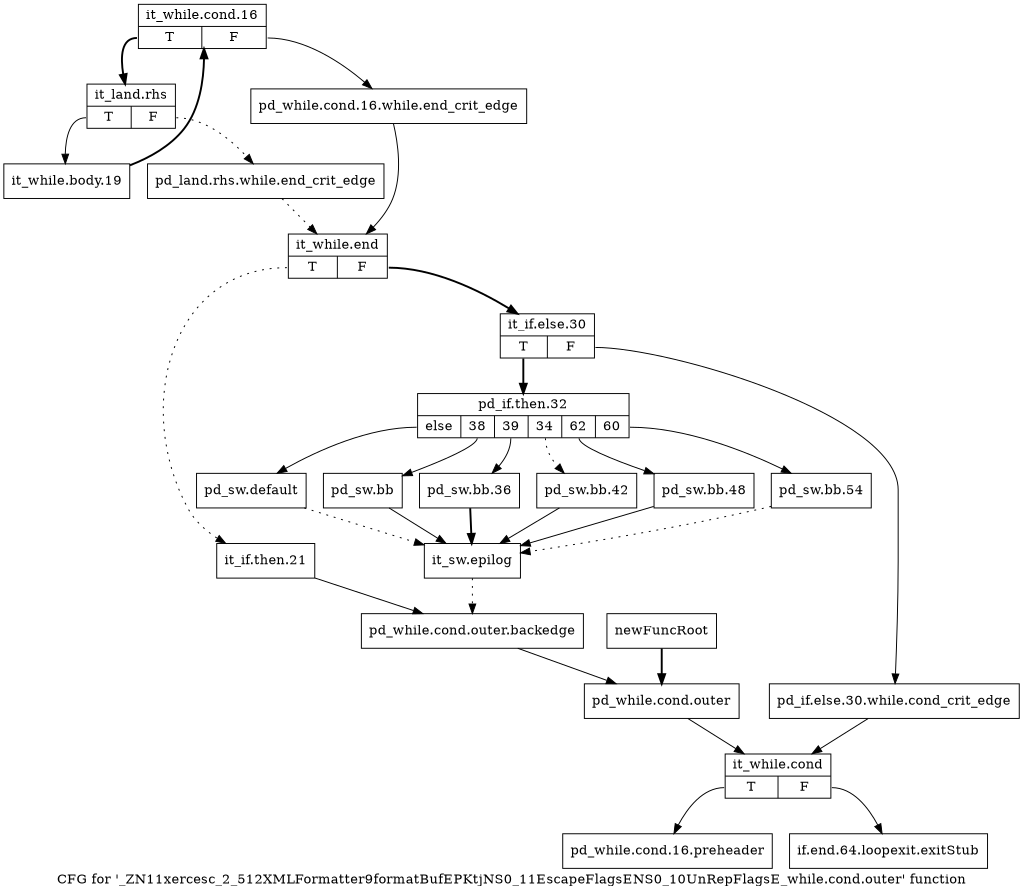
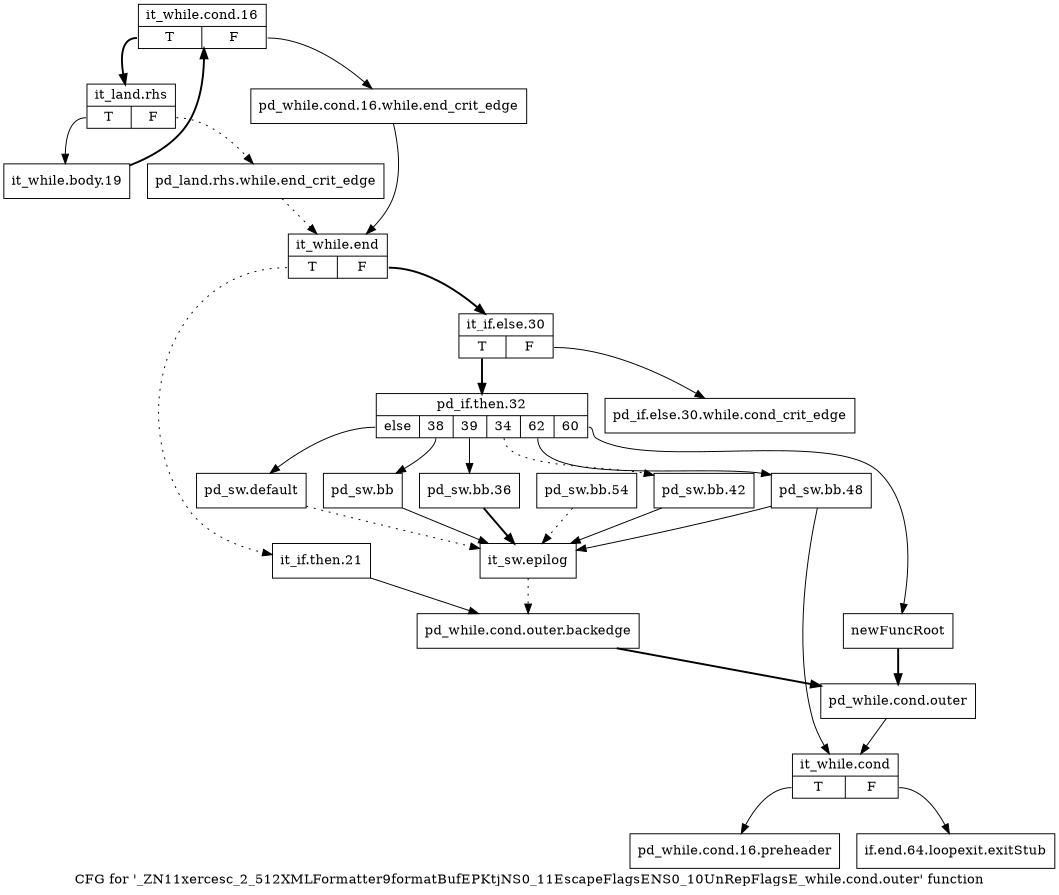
(708, 440) -> (801, 452)
(562, 664) -> (714, 666)
(844, 734) -> (803, 628)
